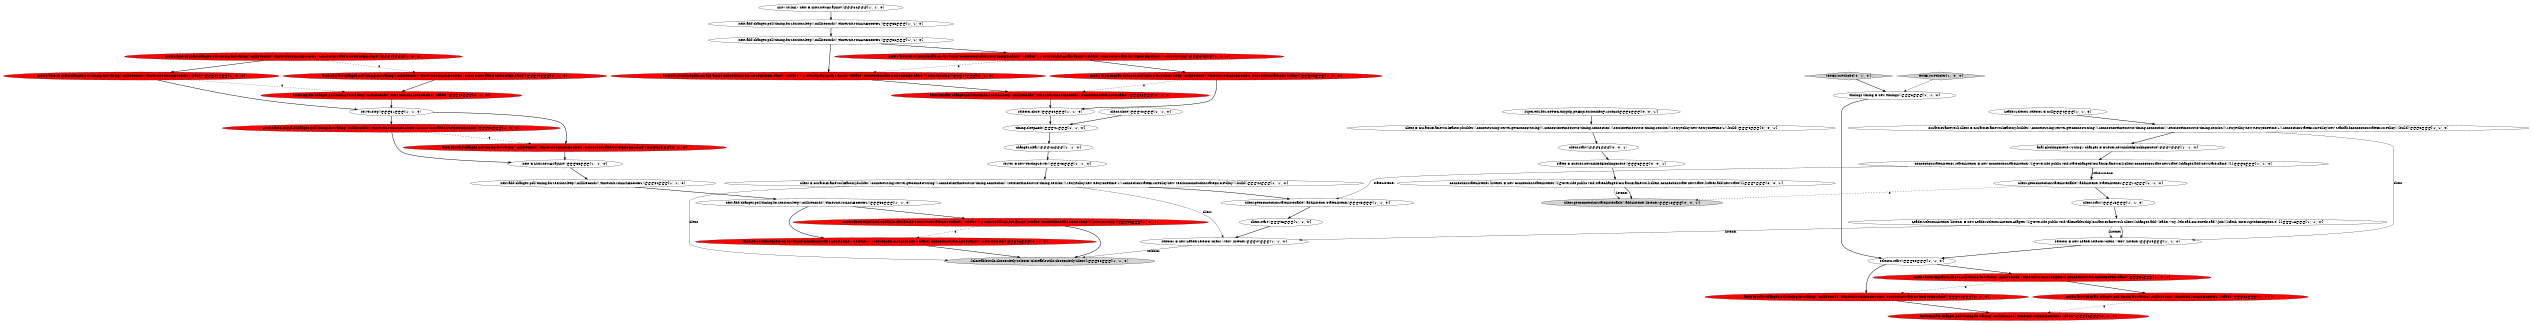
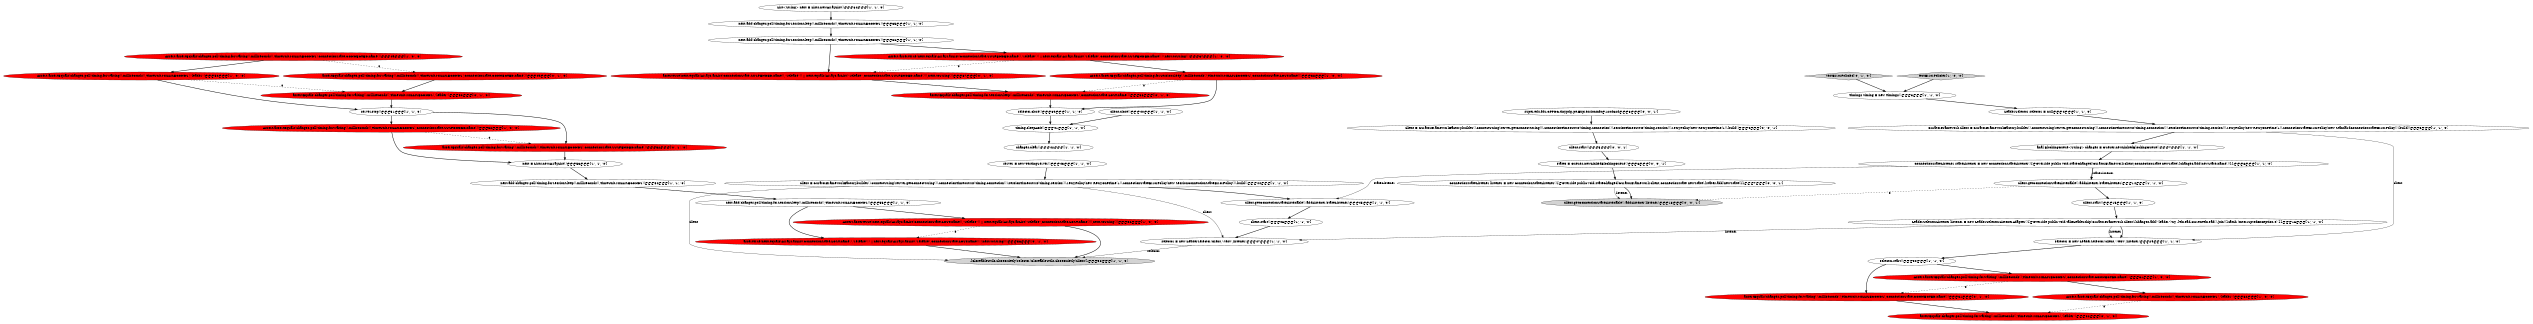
(1920, 85) -> (1920, 85)
(1048, 155) -> none
(1842, 183) -> (1970, 104)
